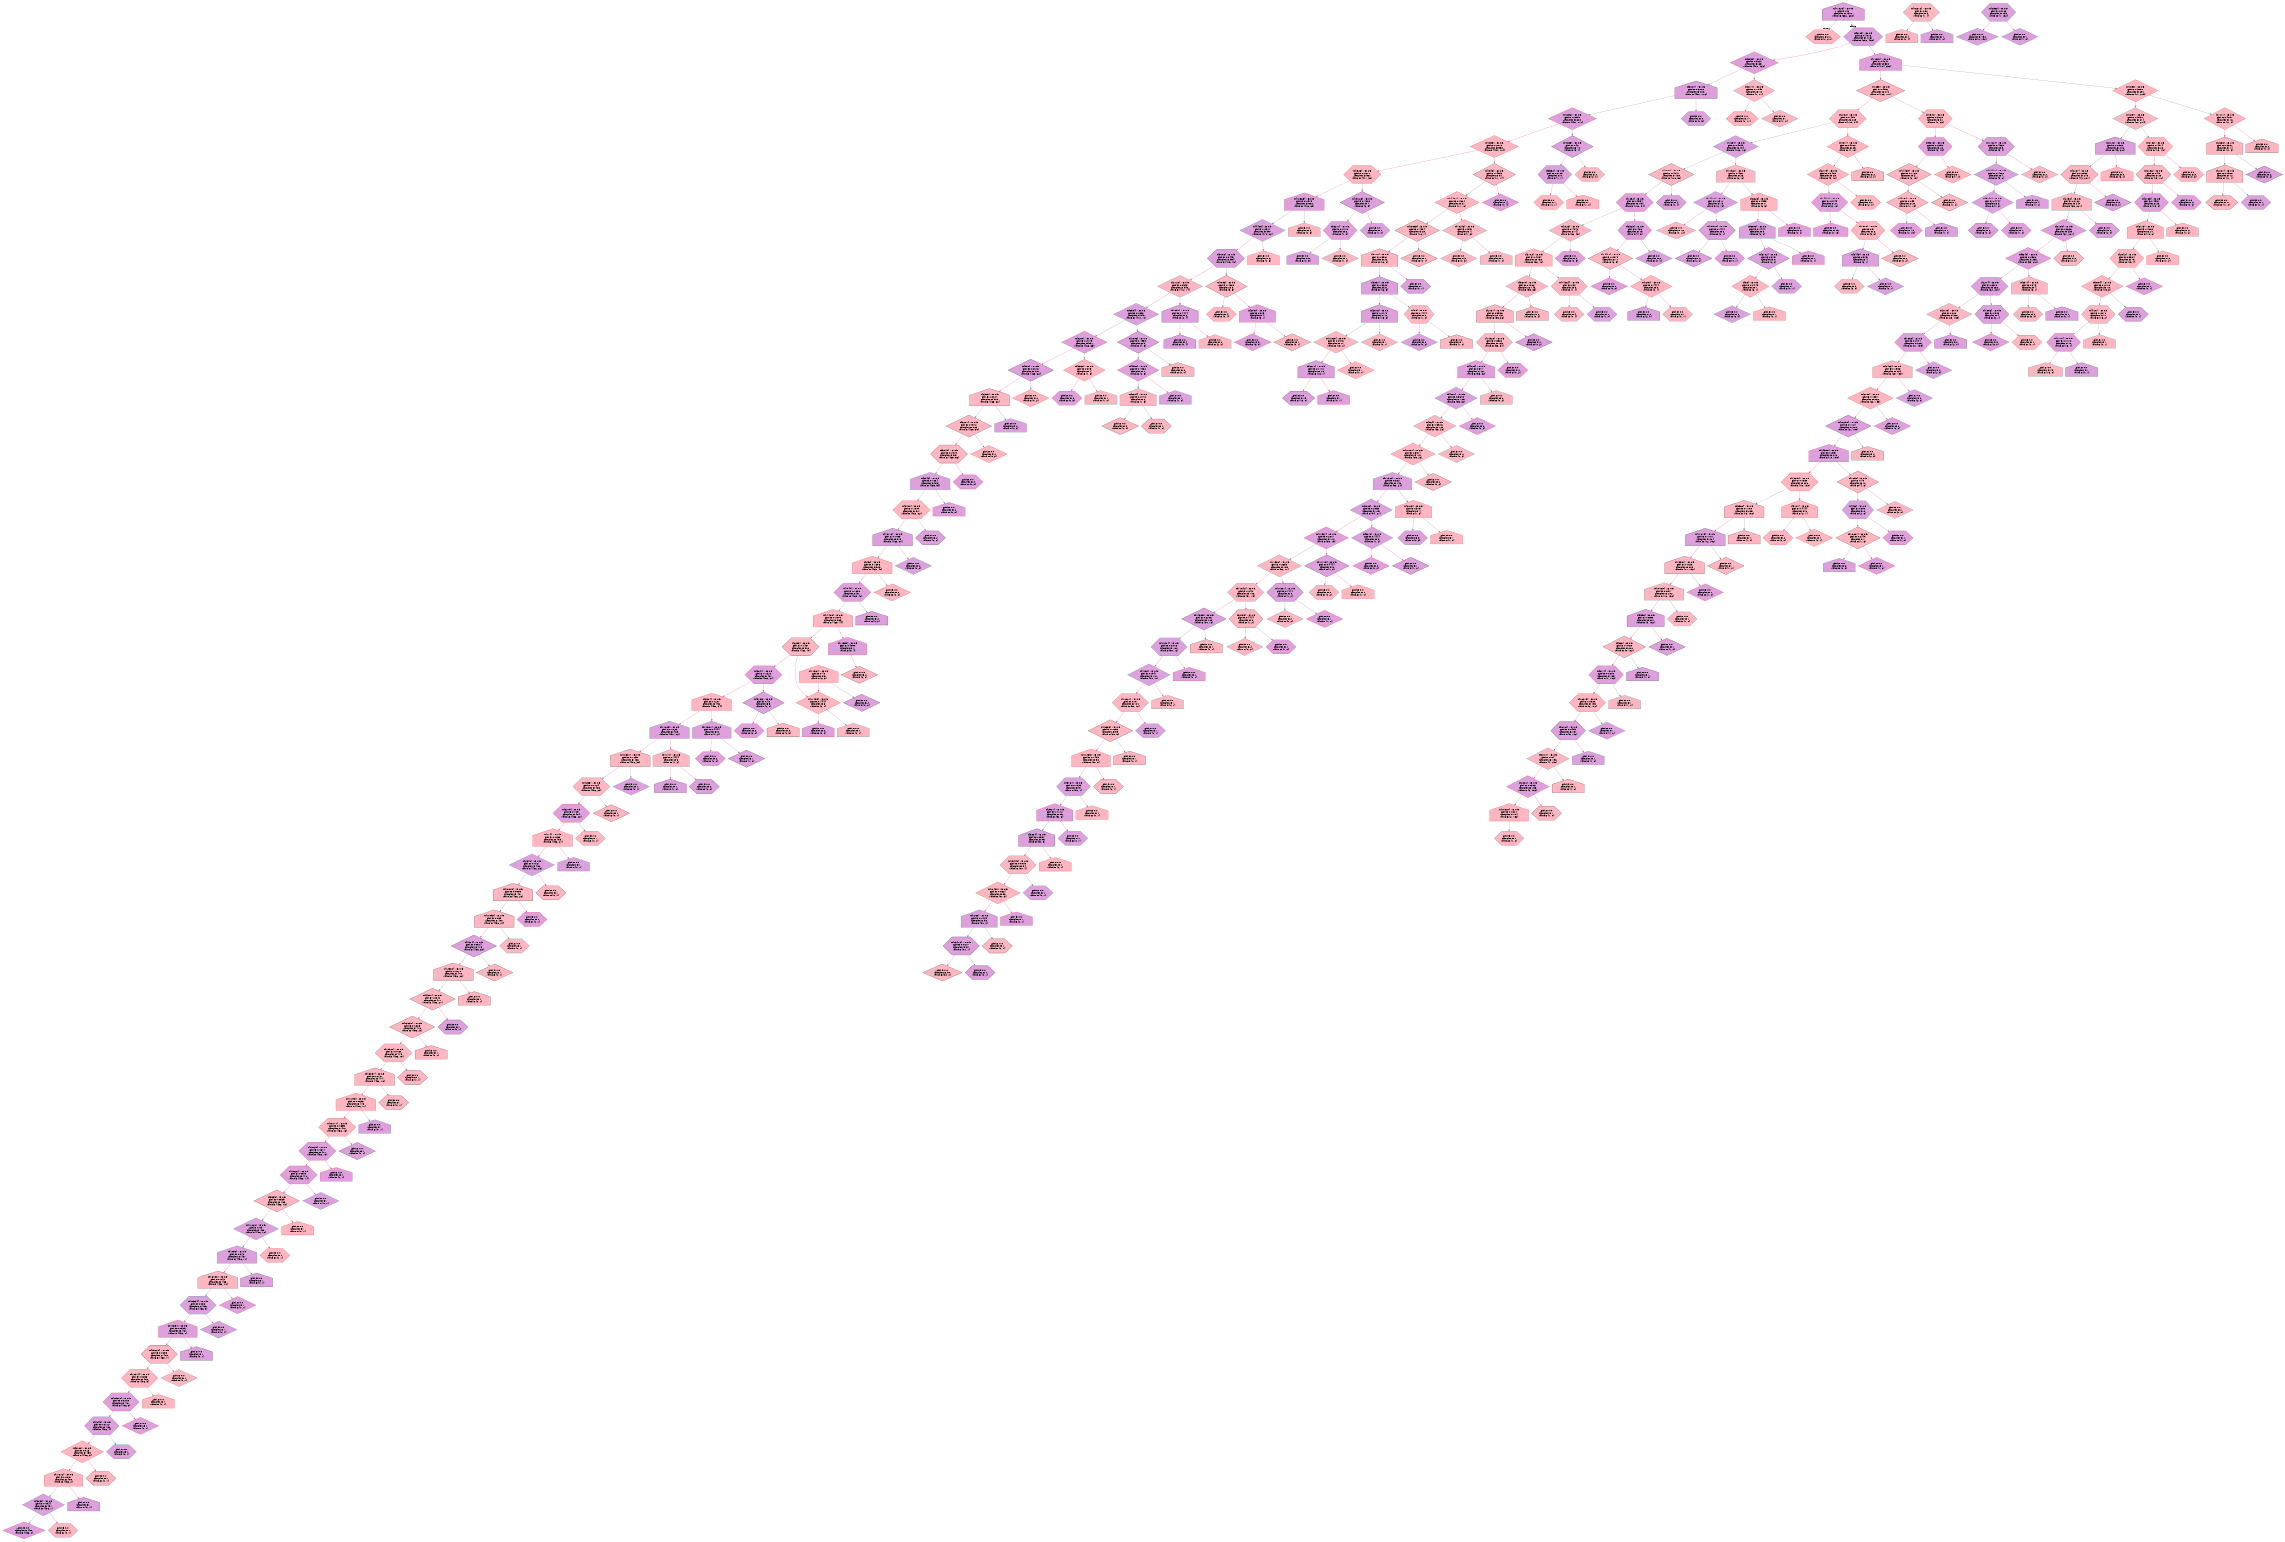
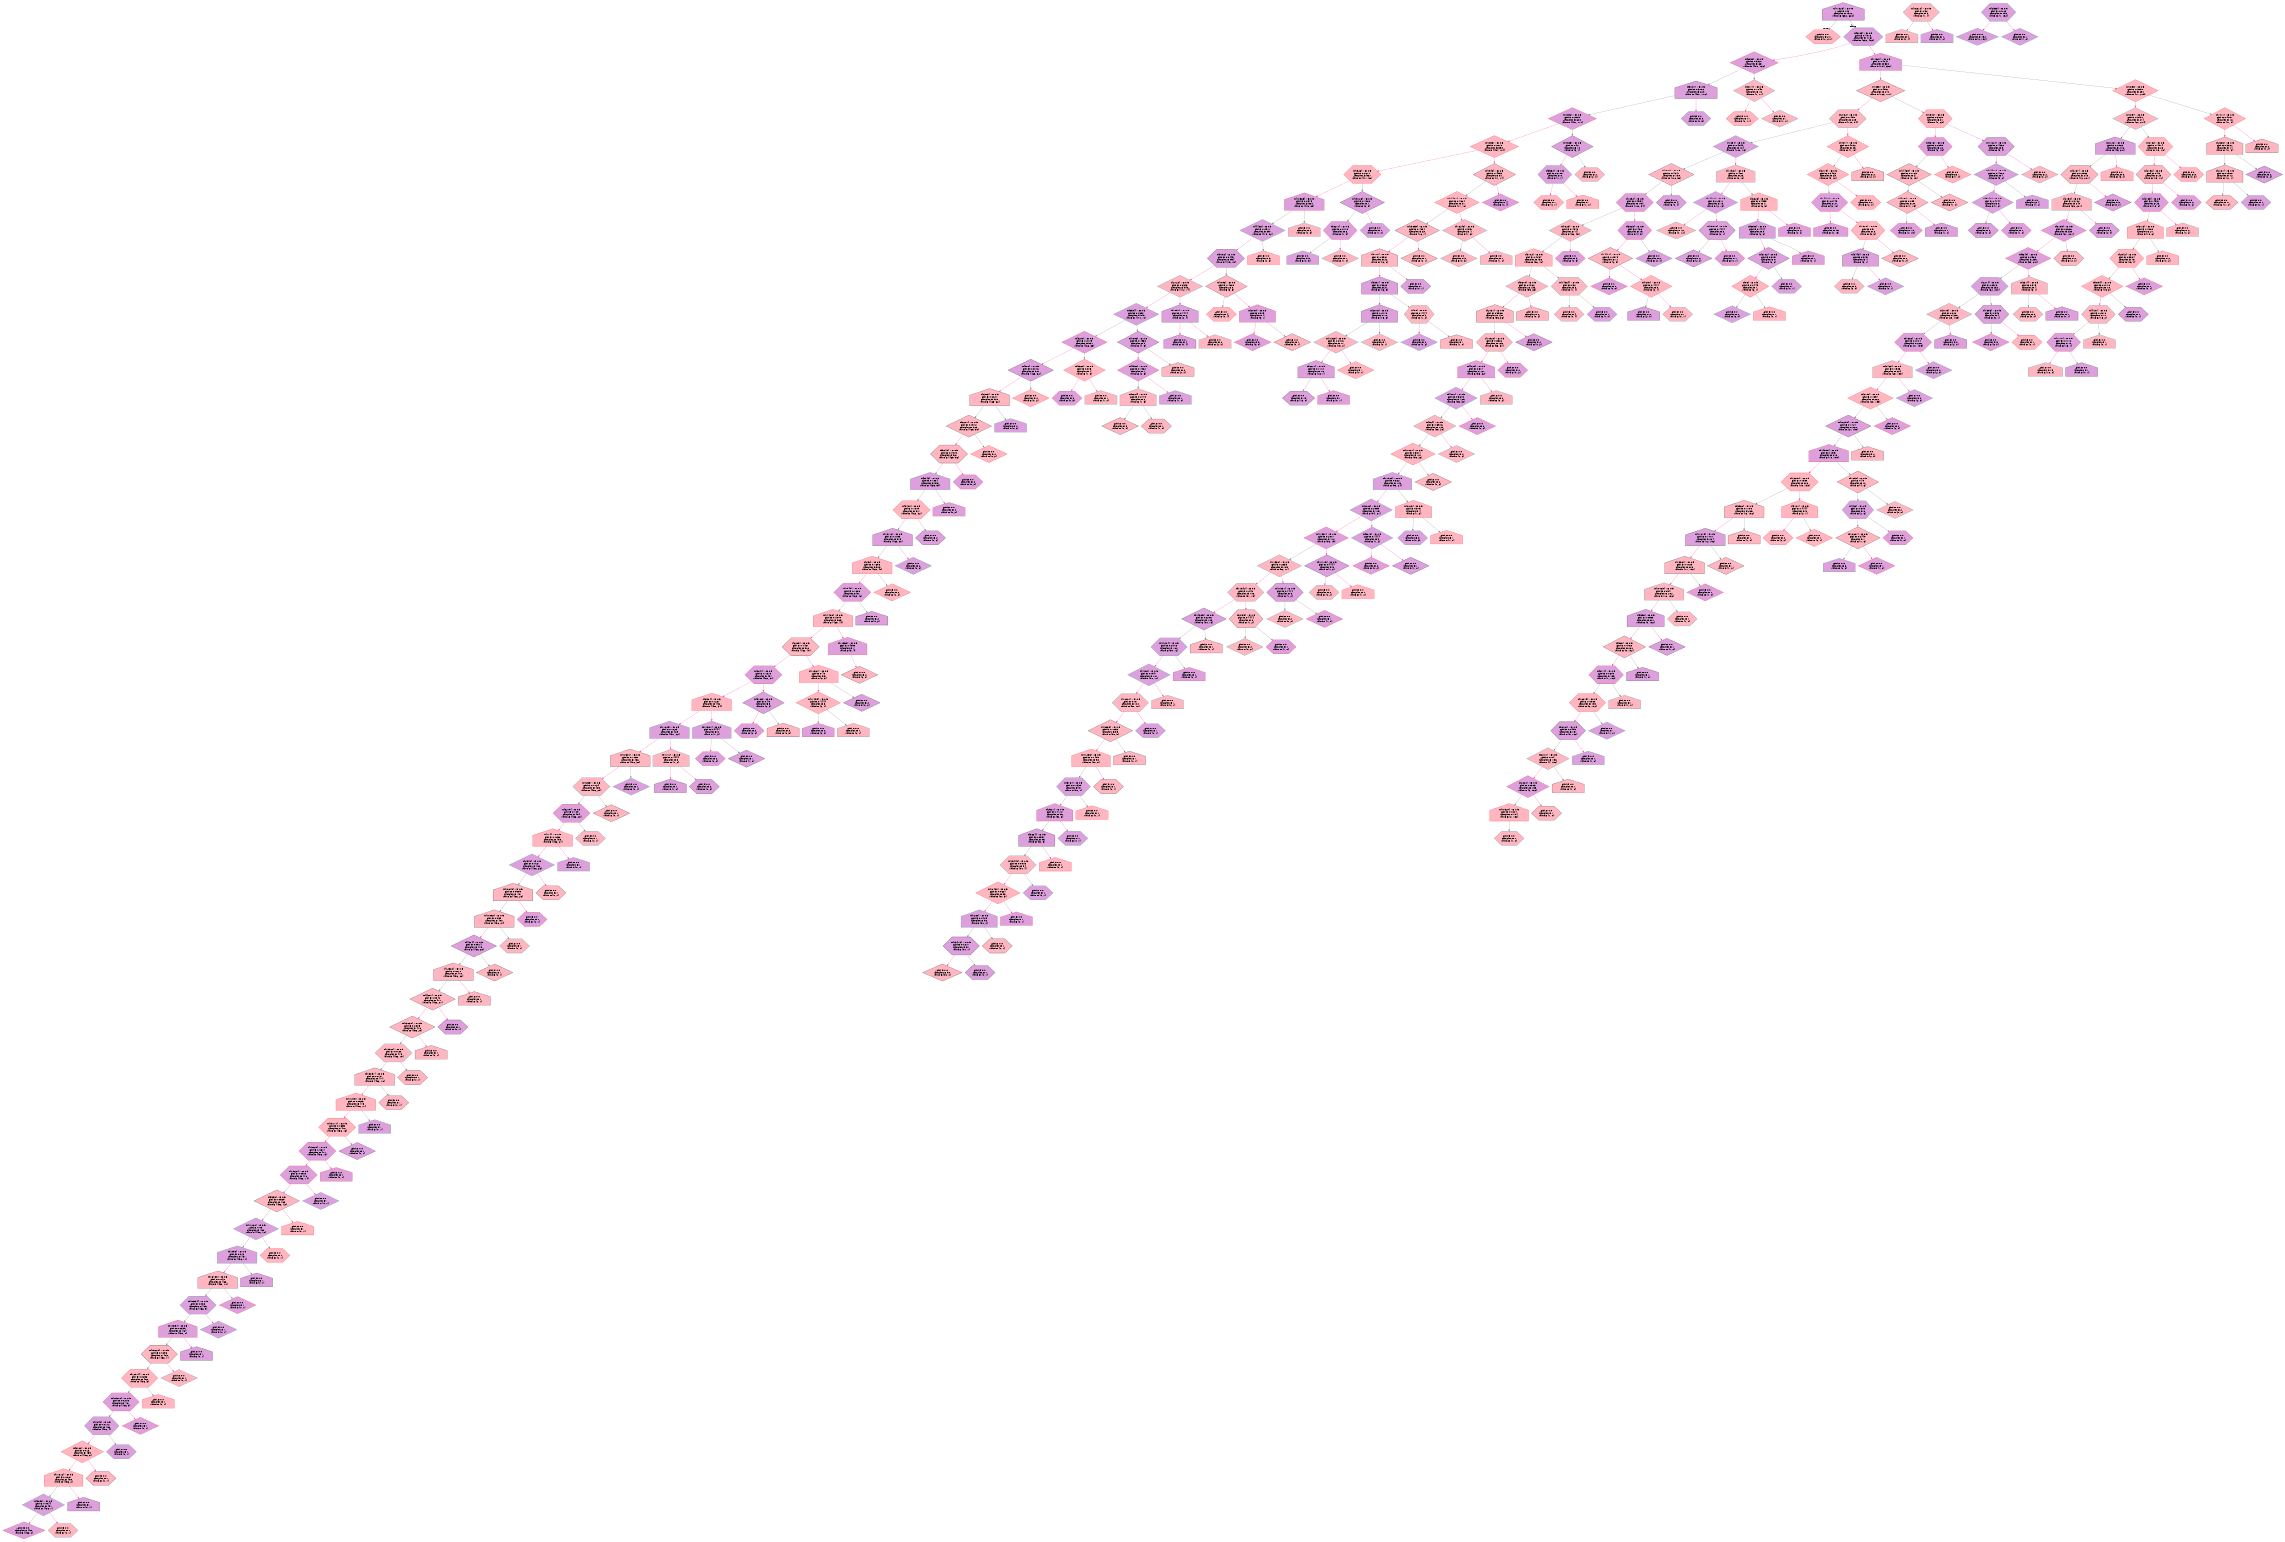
(1527, 286) -> (1527, 286)
(795, 678) -> (810, 661)
